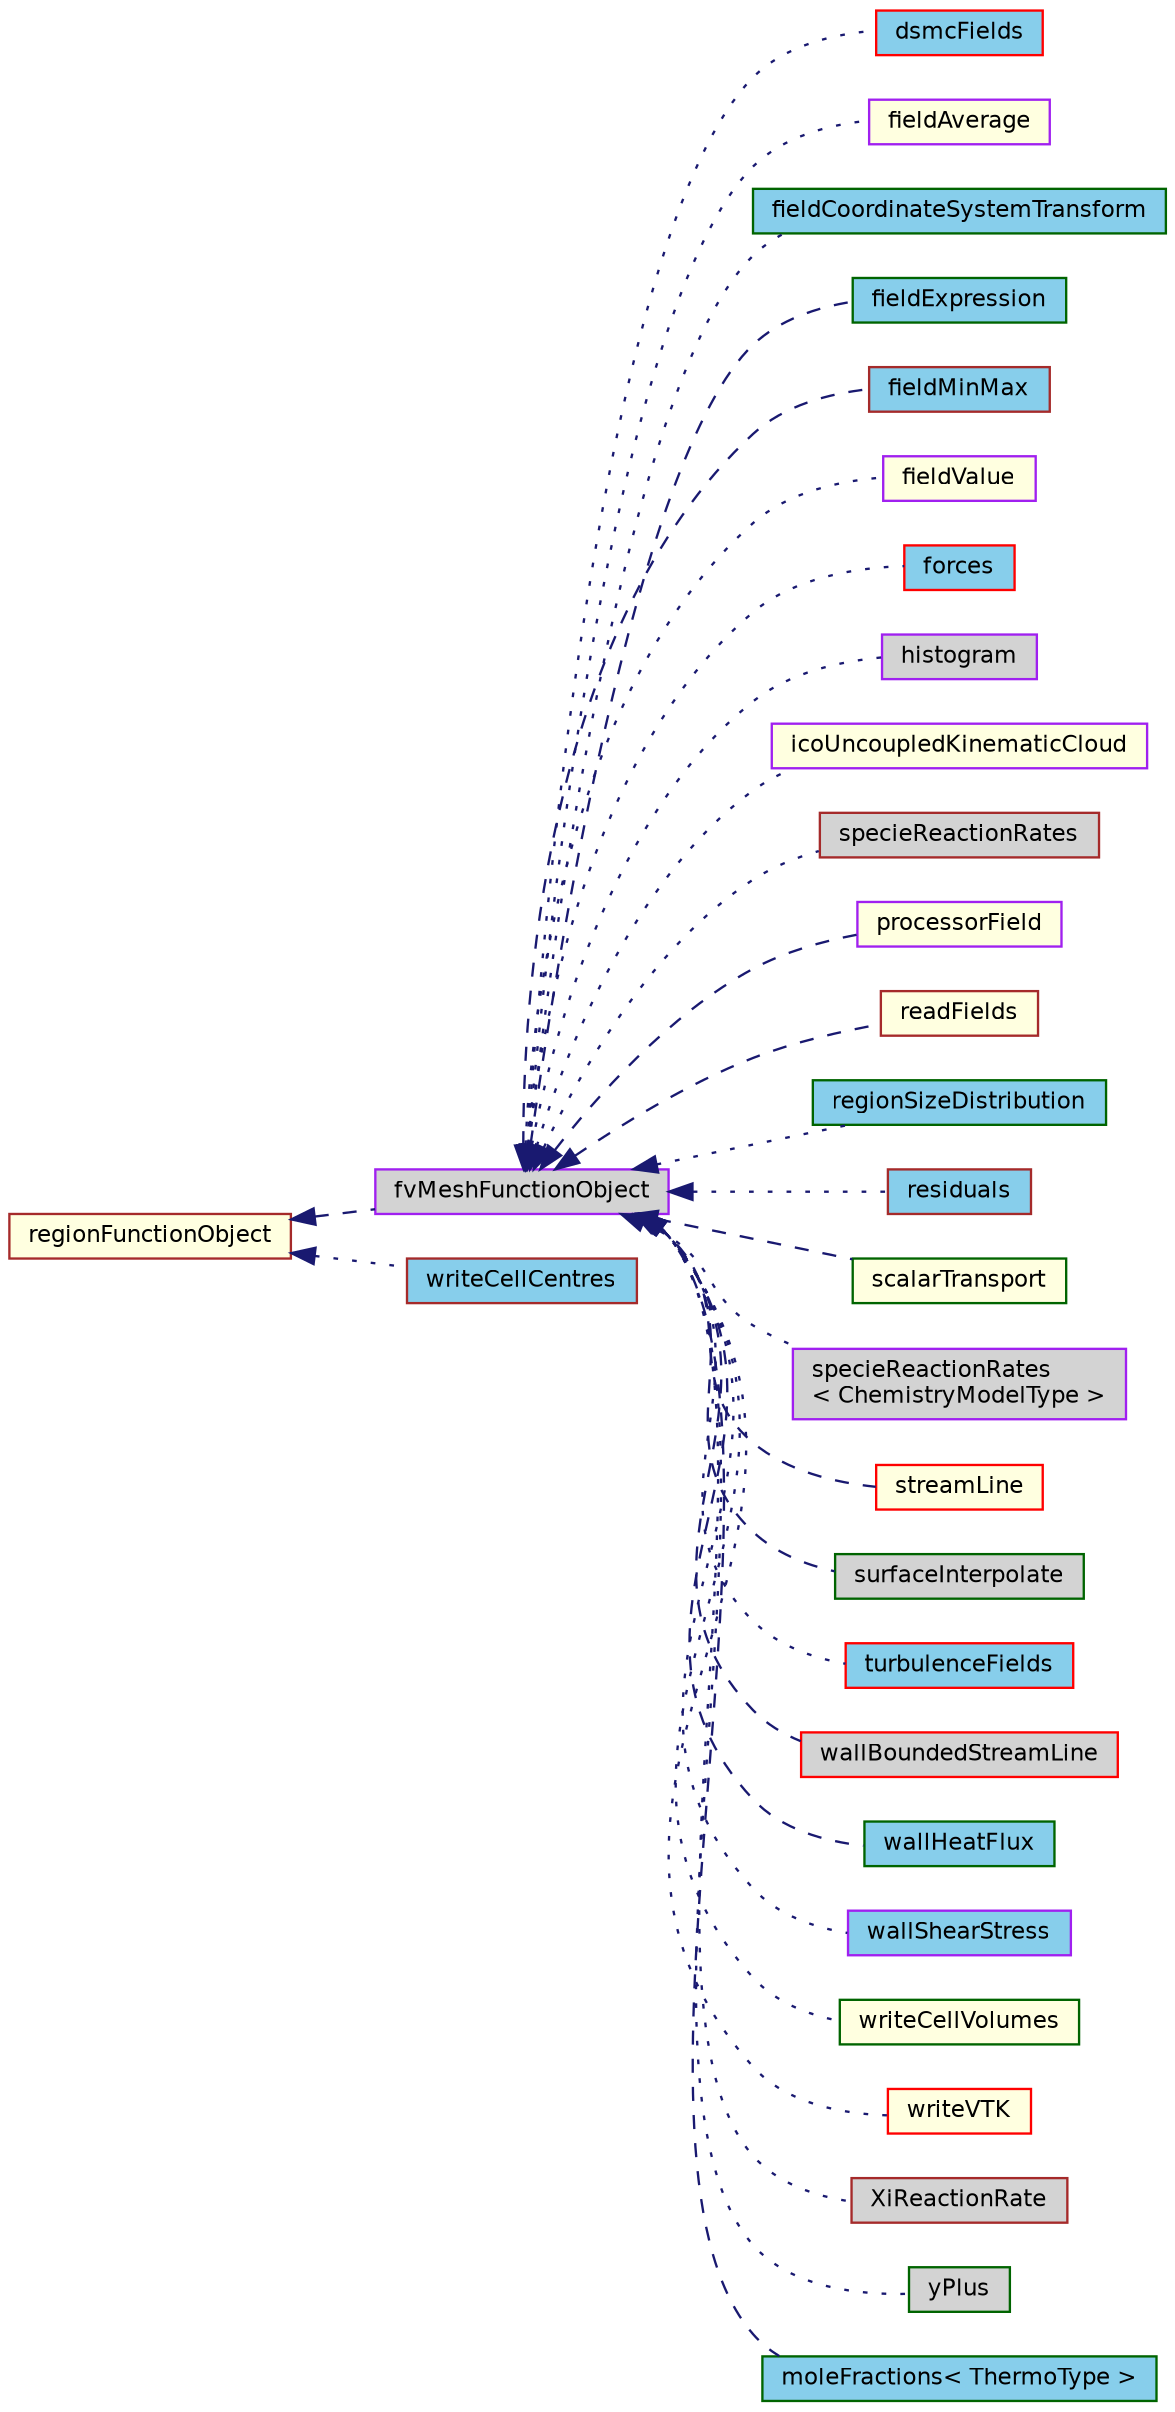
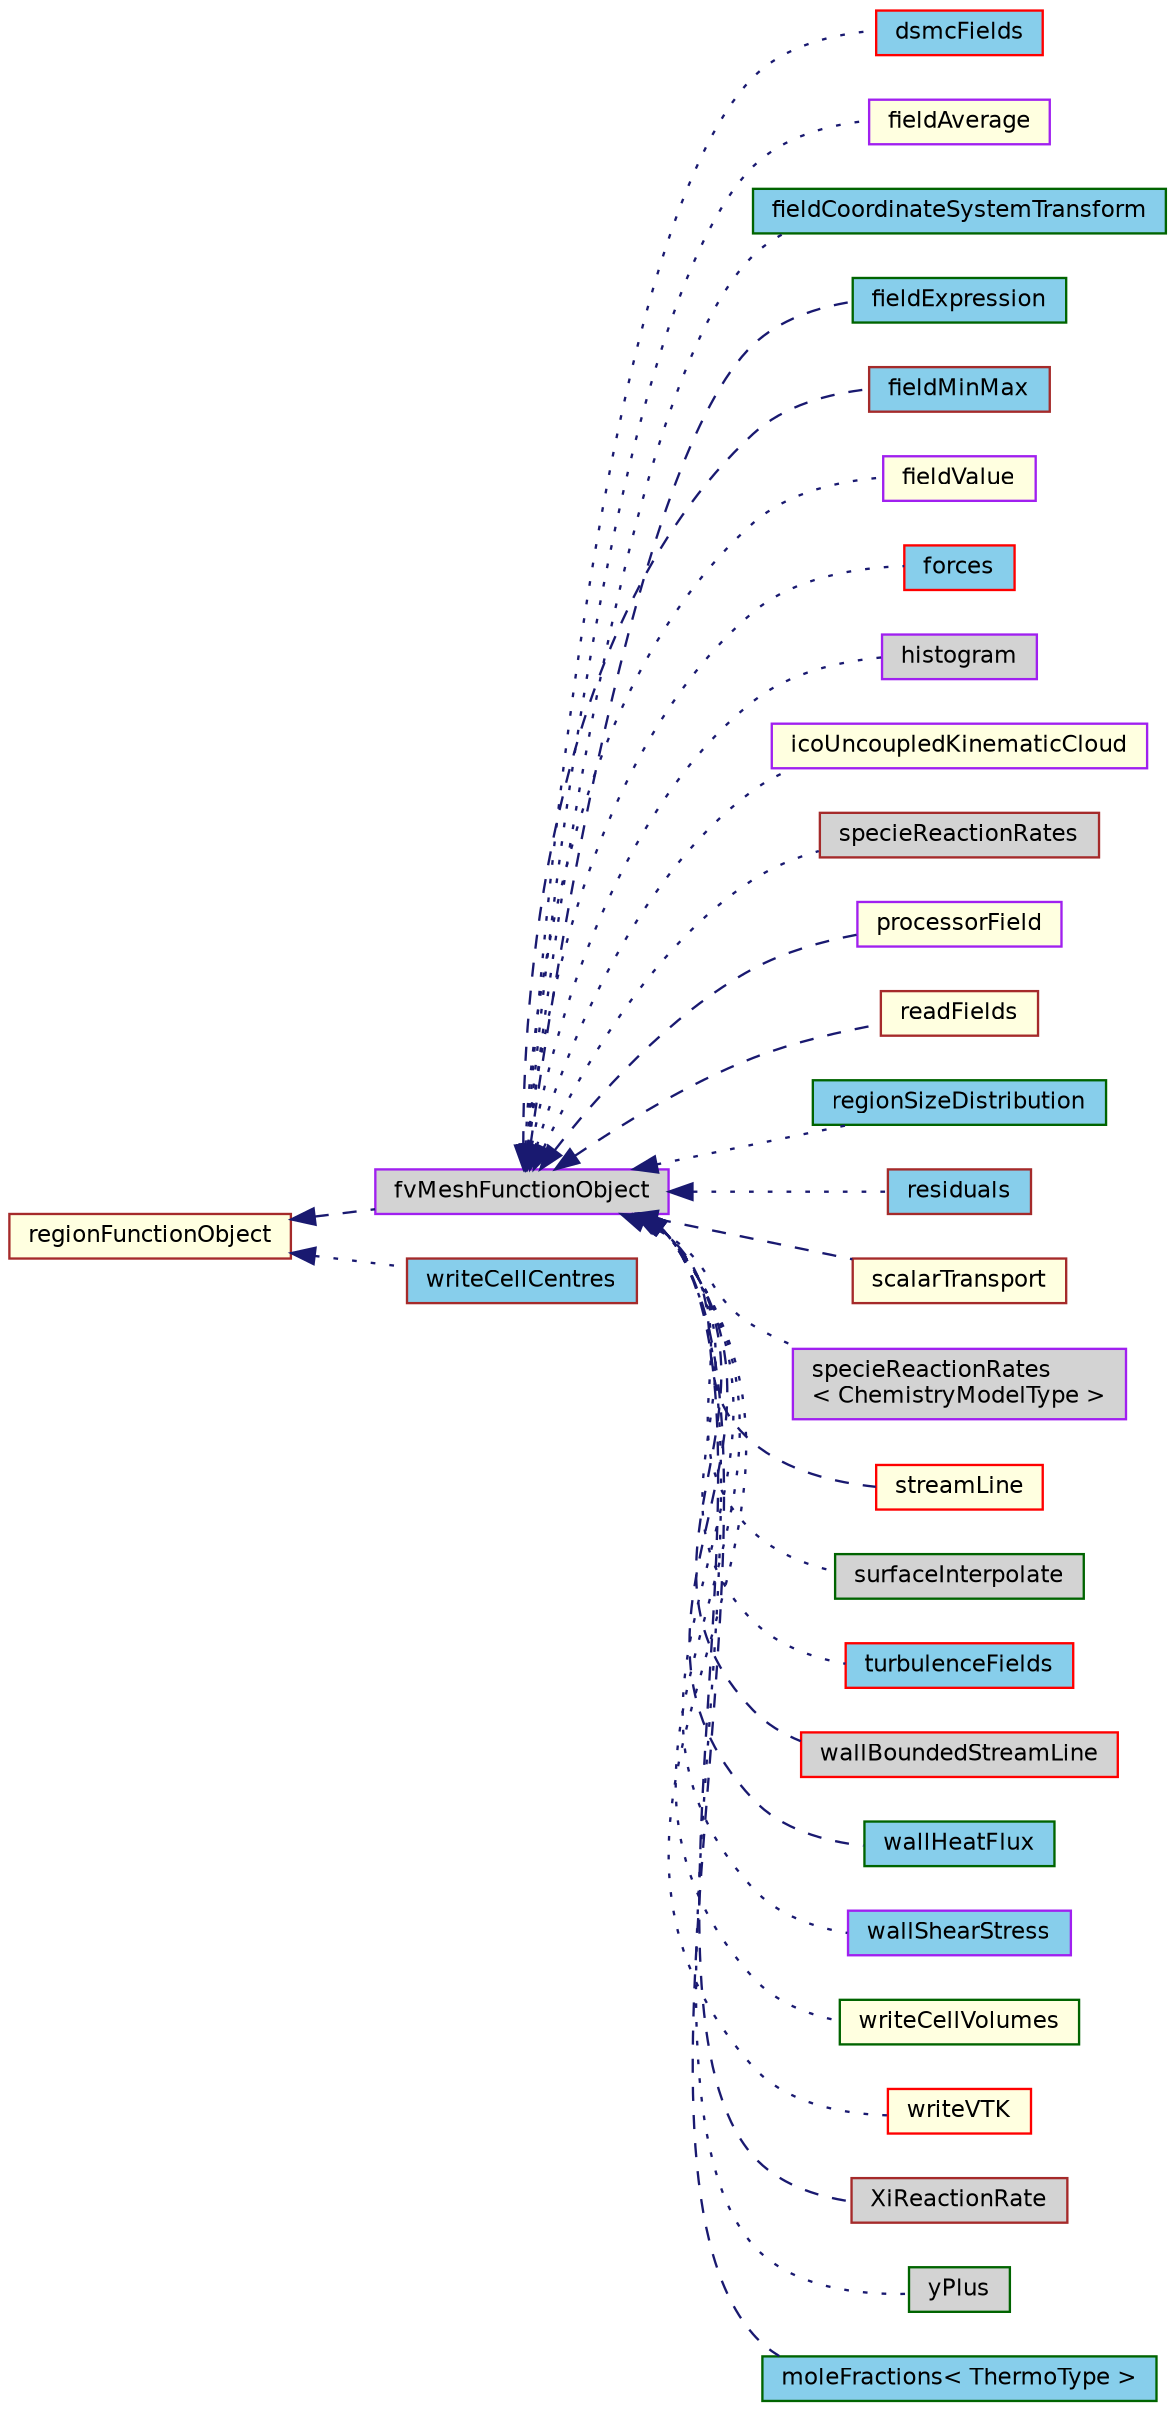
(959, 1281) -> (959, 1281)
(708, 1423) -> (708, 1423)
(706, 1746) -> (706, 1746)
